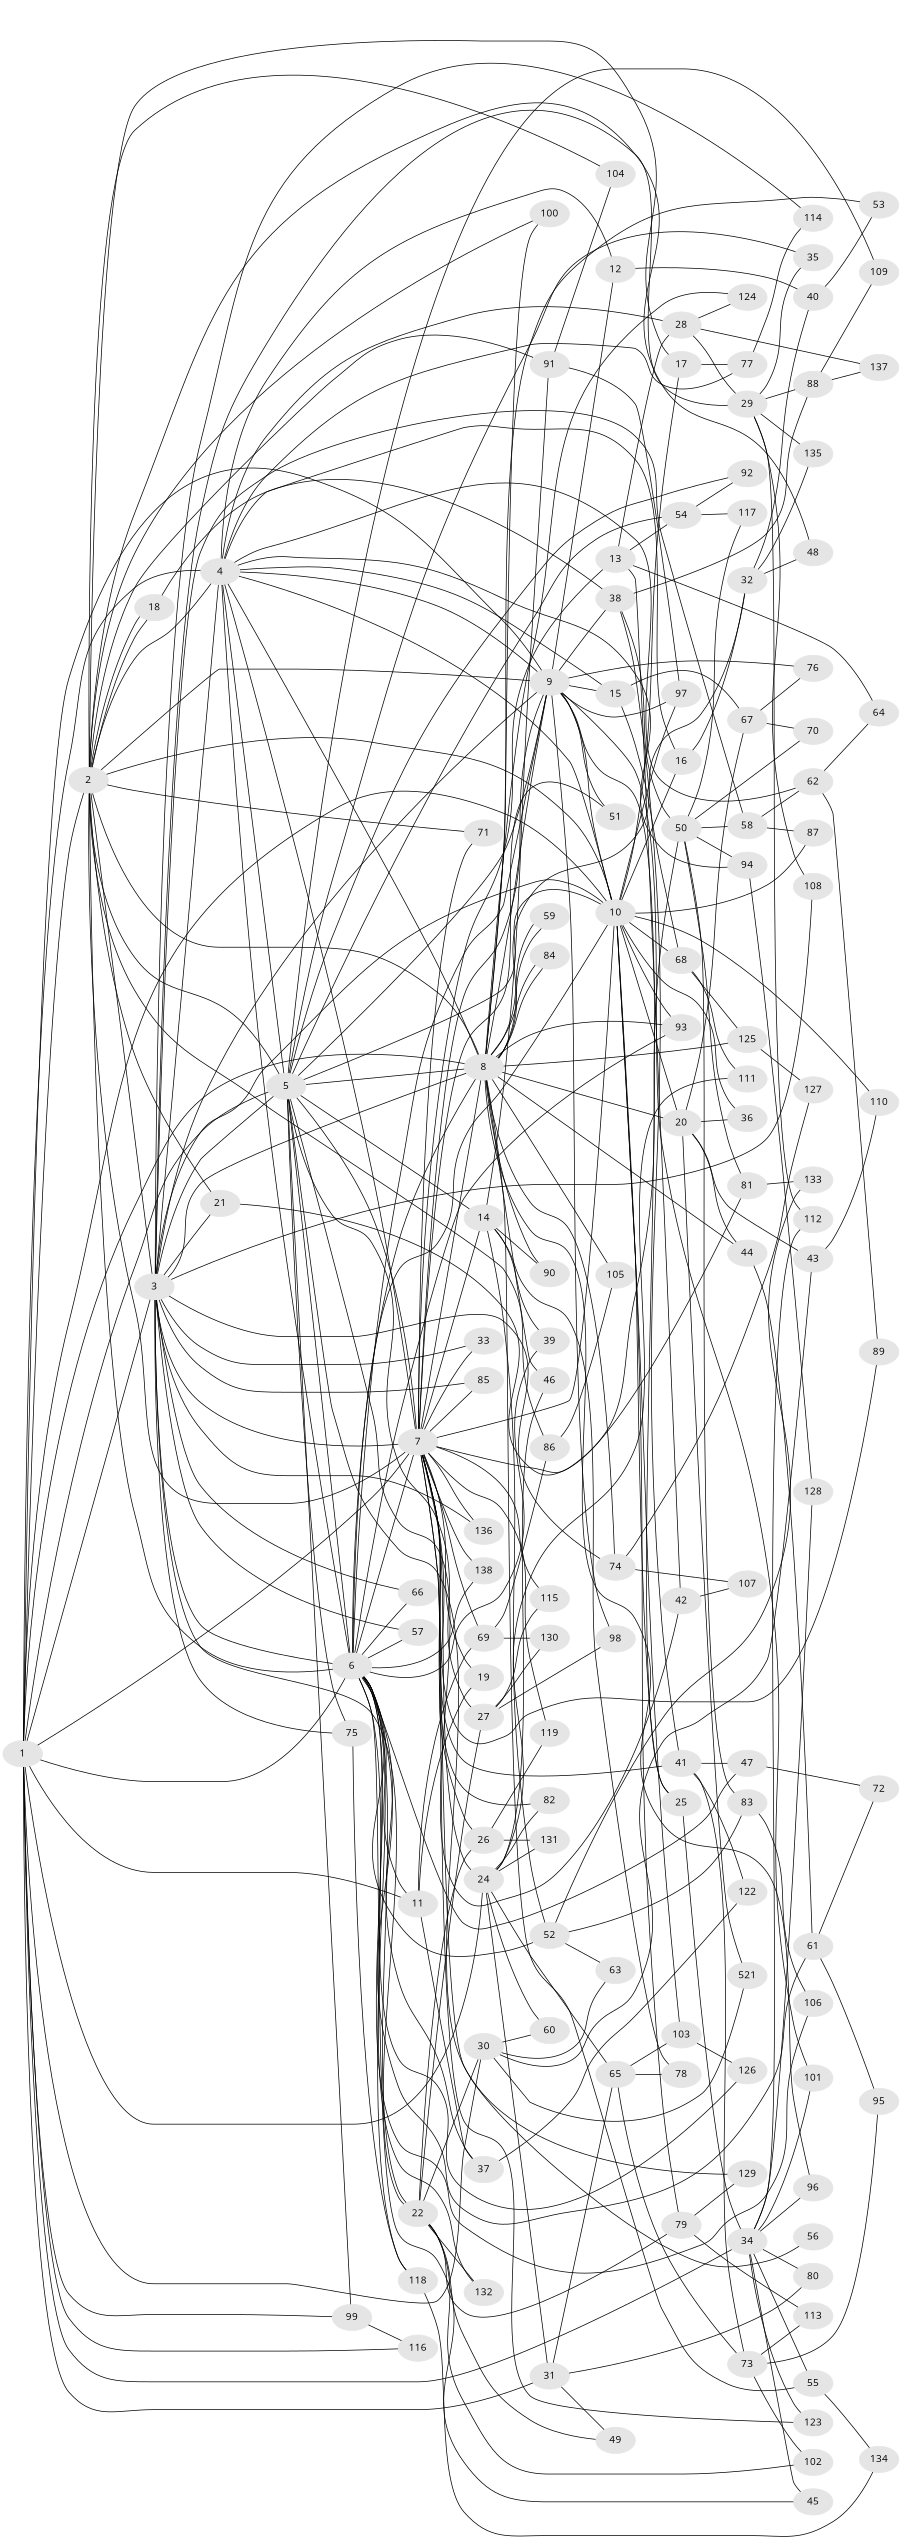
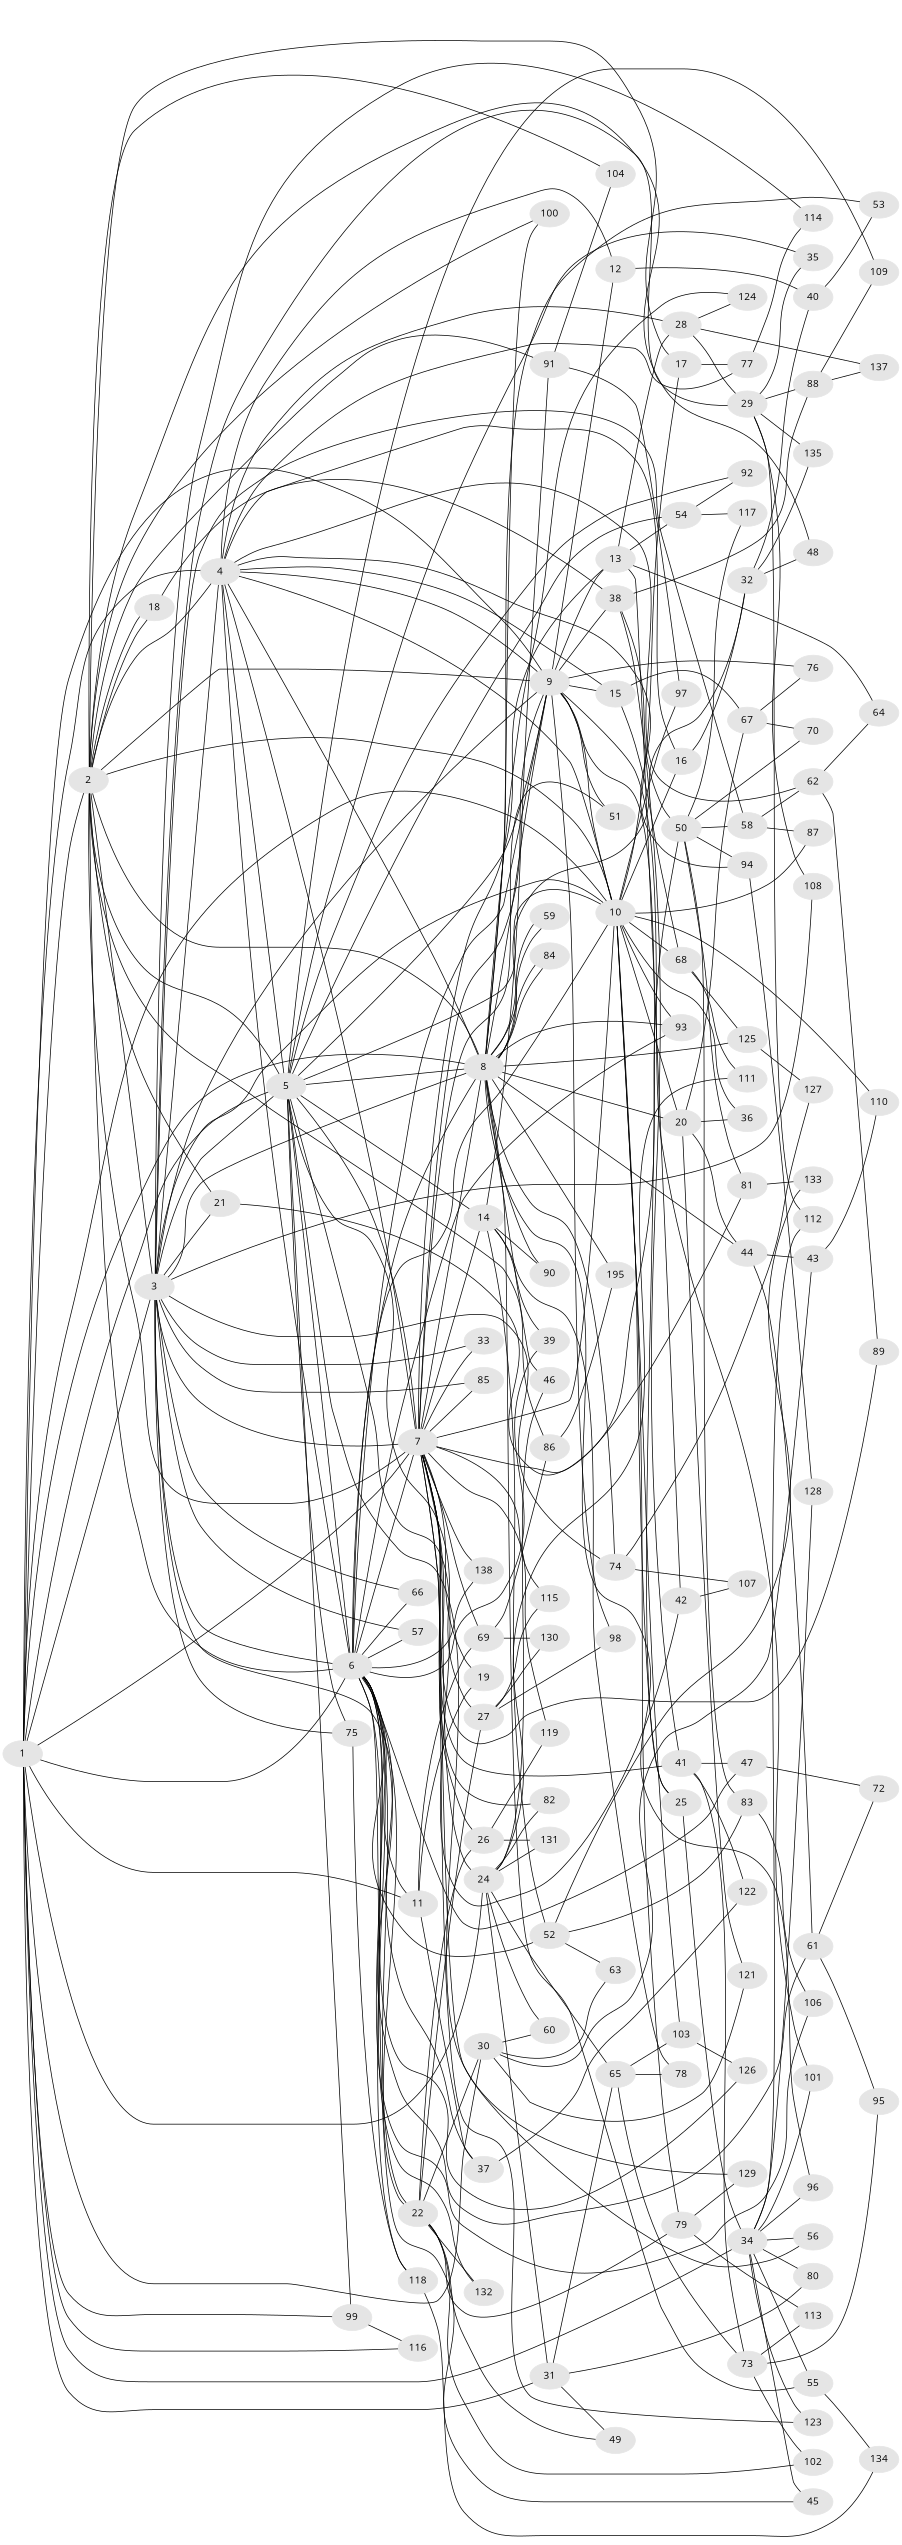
(612, 717) -> (577, 618)
(484, 833) -> none
(729, 1207) -> (780, 1256)
(616, 1275) -> (616, 1275)
(484, 1531) -> none
(747, 1976) -> (747, 1976)
none -> (780, 2239)
